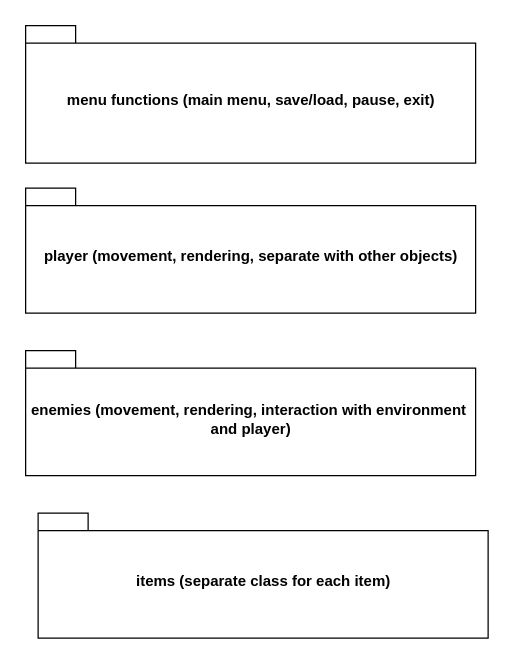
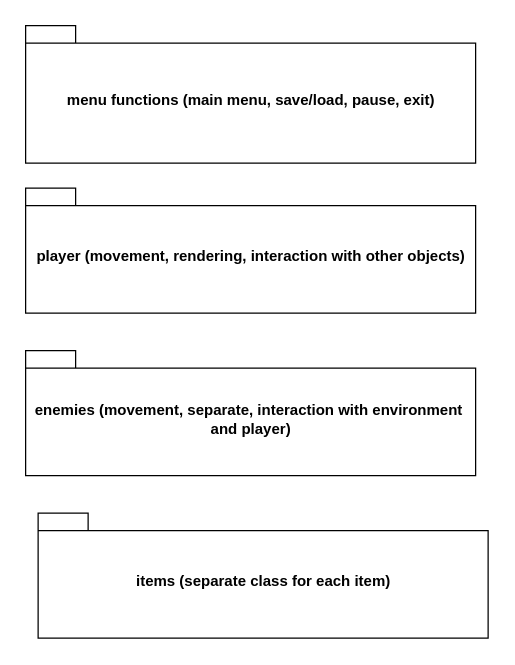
(251, 257) -> (251, 257)
(251, 419) -> (251, 419)
